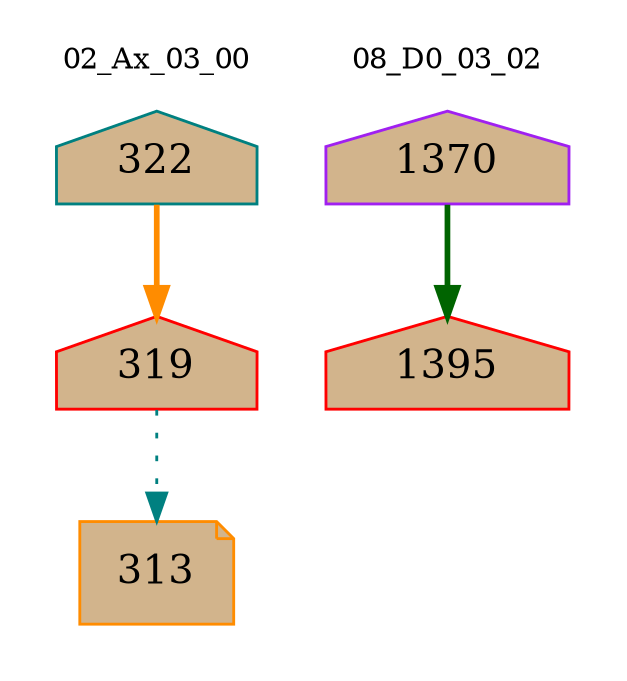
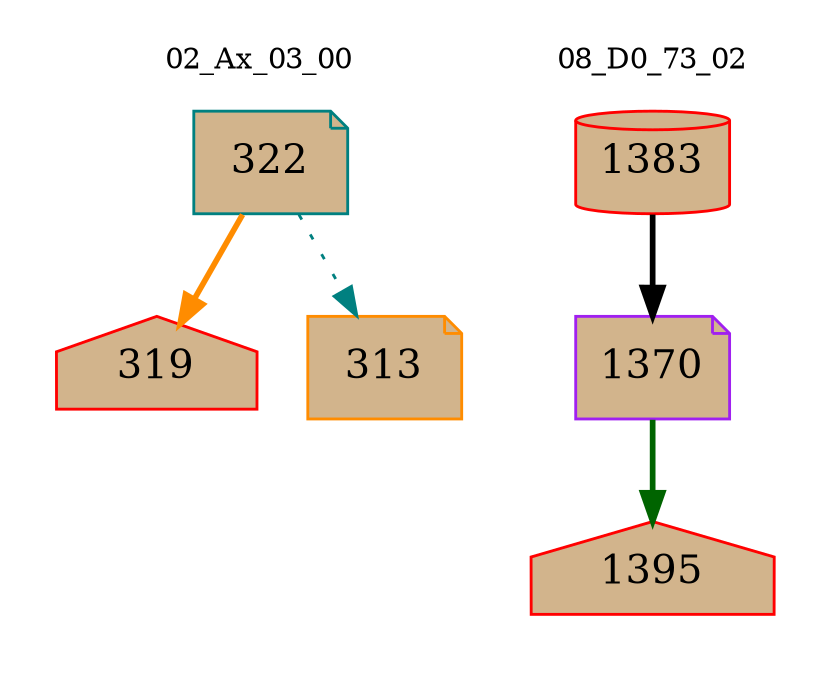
(447, 61) -> (653, 61)
(157, 162) -> (271, 162)
(447, 162) -> (653, 368)
none -> (653, 162)
(157, 451) -> (321, 253)
